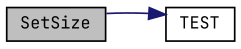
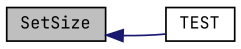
(127, 13) -> (144, 35)
